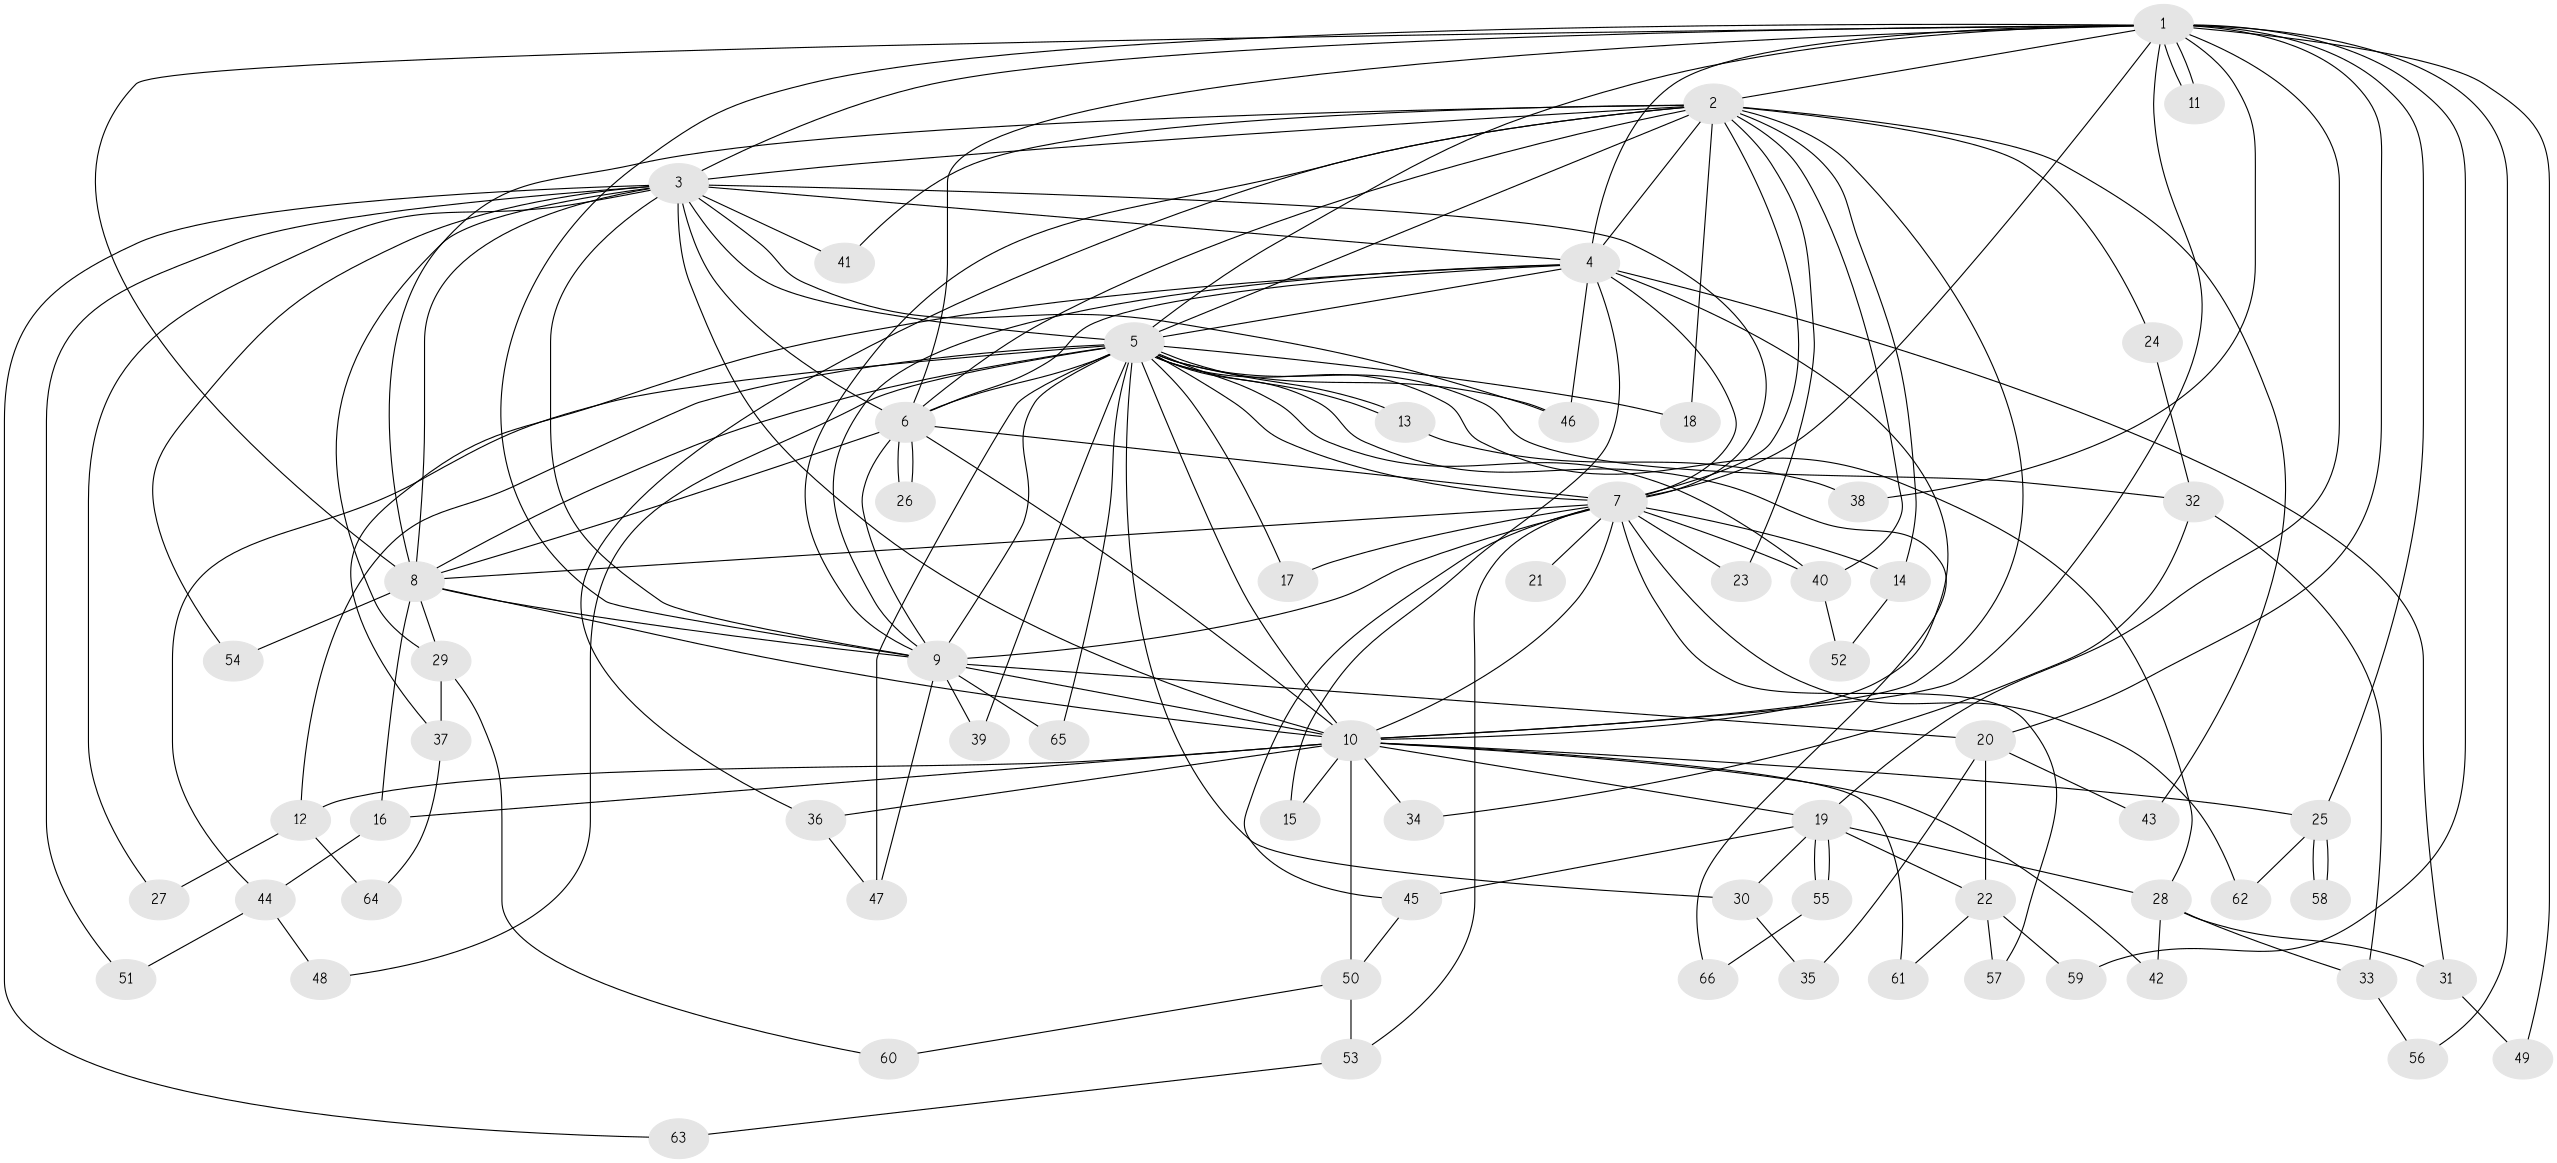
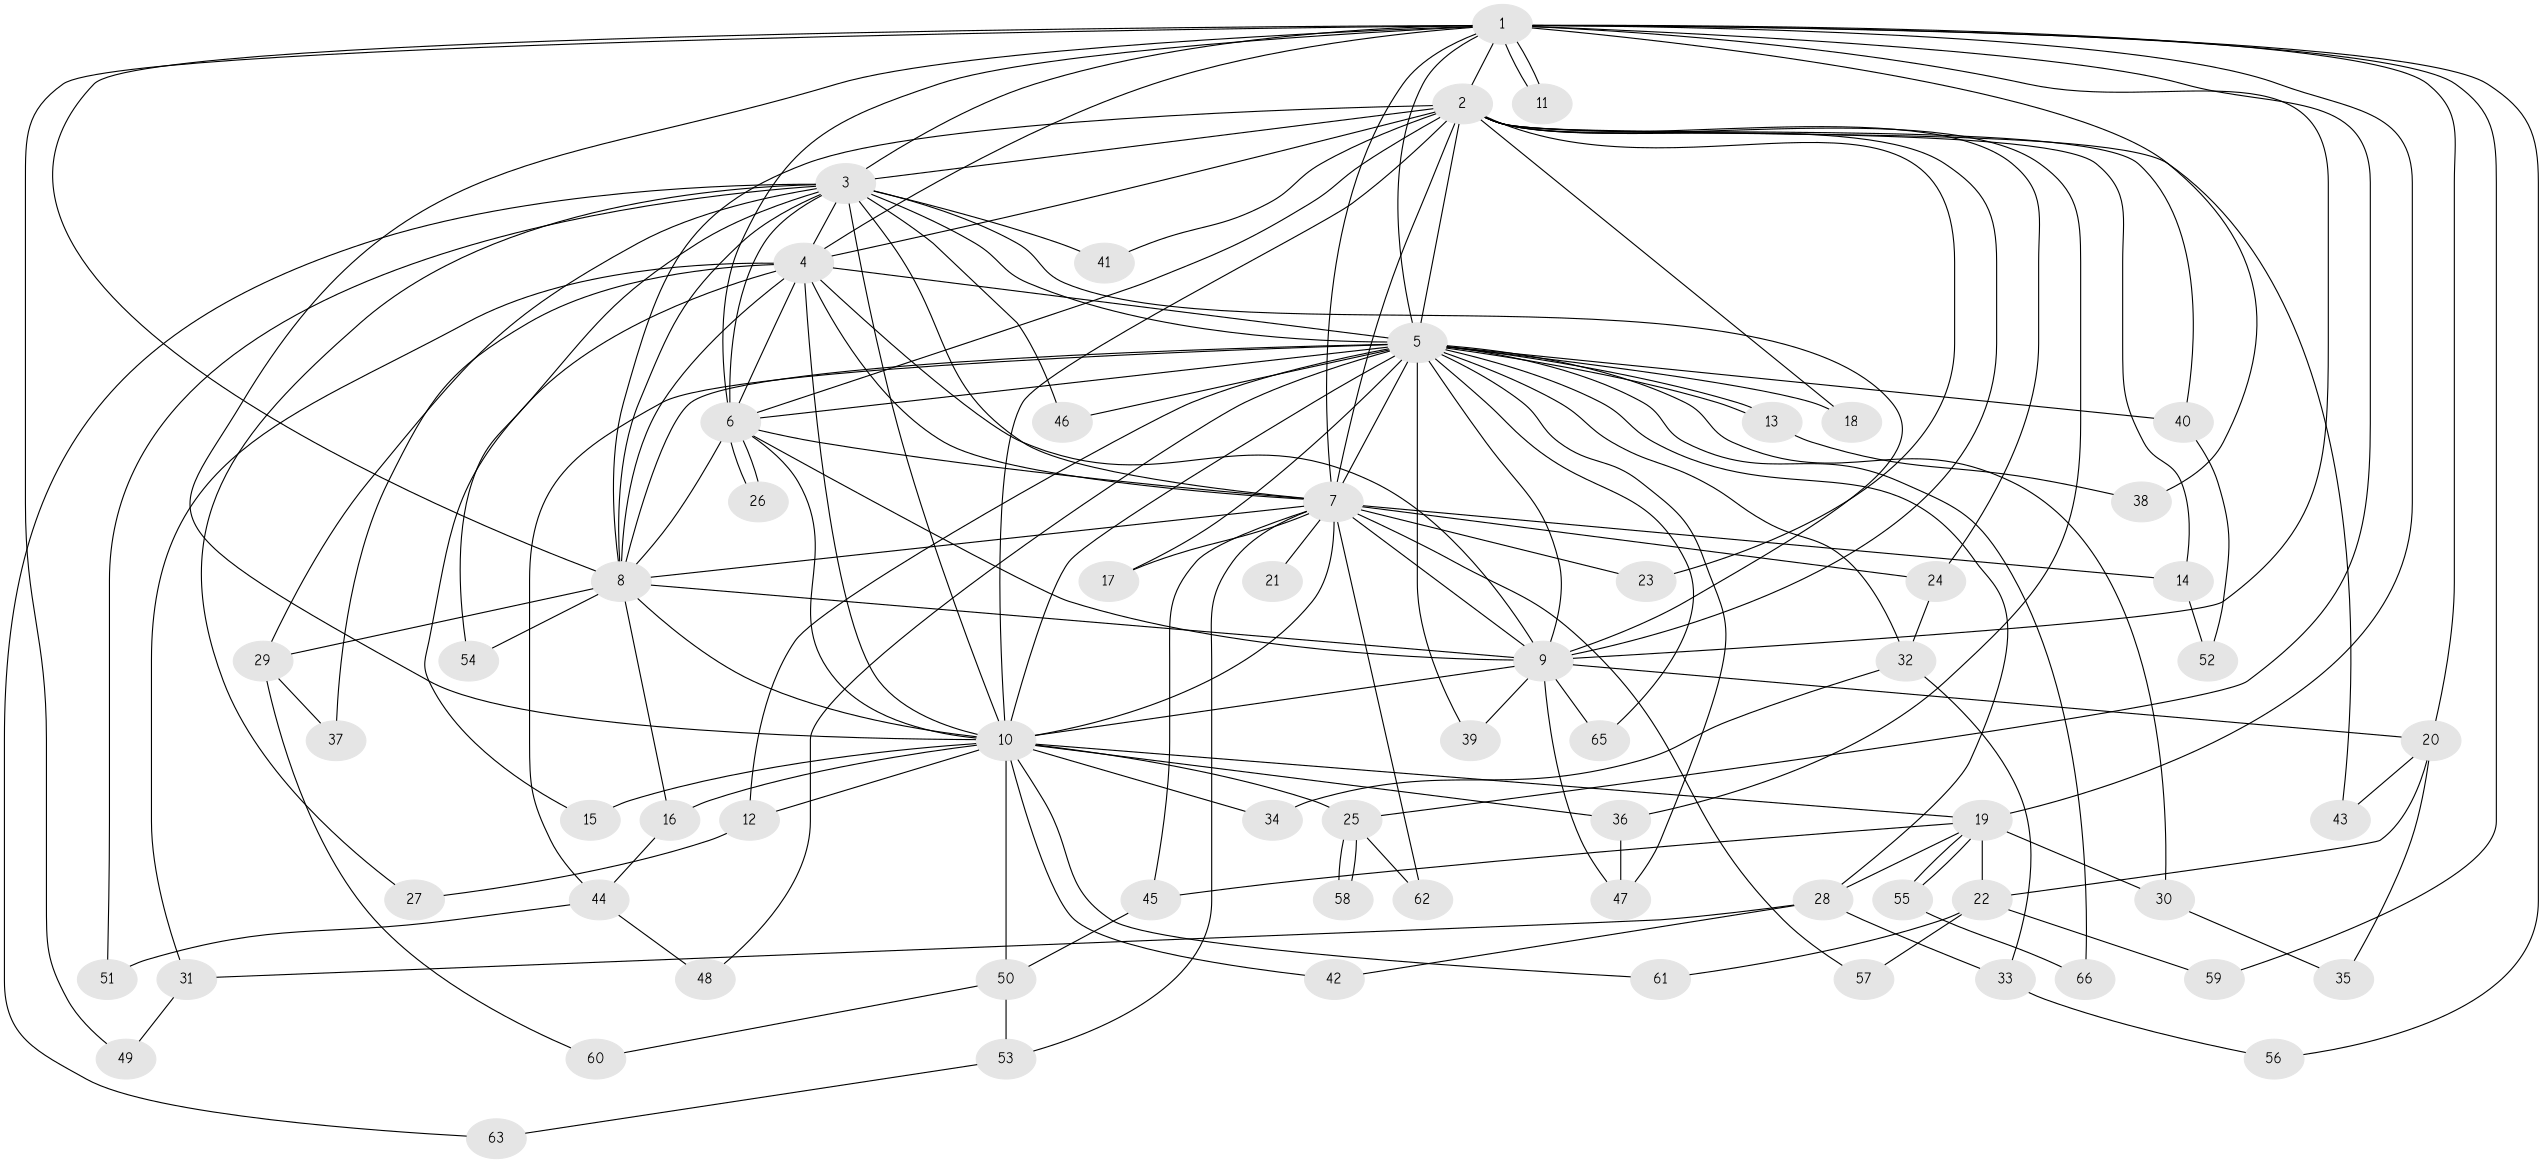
(1579, 343) -> (670, 392)
(1721, 539) -> (1635, 542)
(371, 900) -> none
